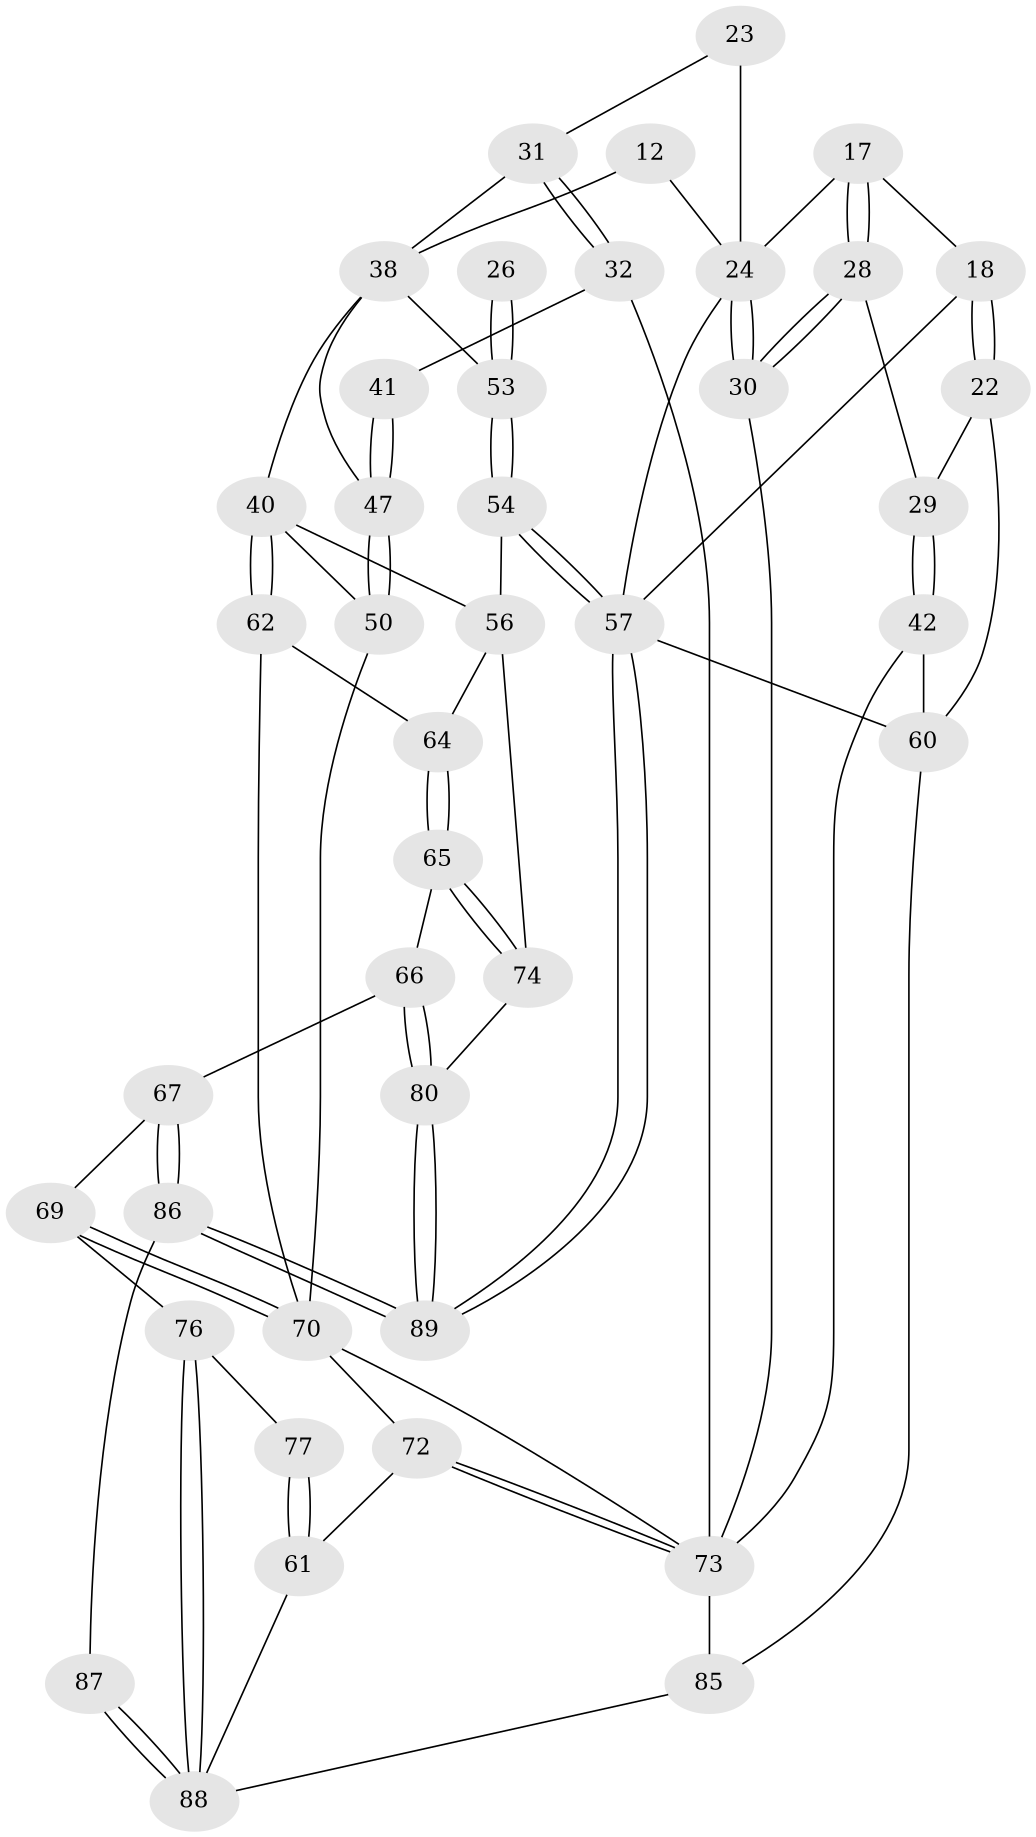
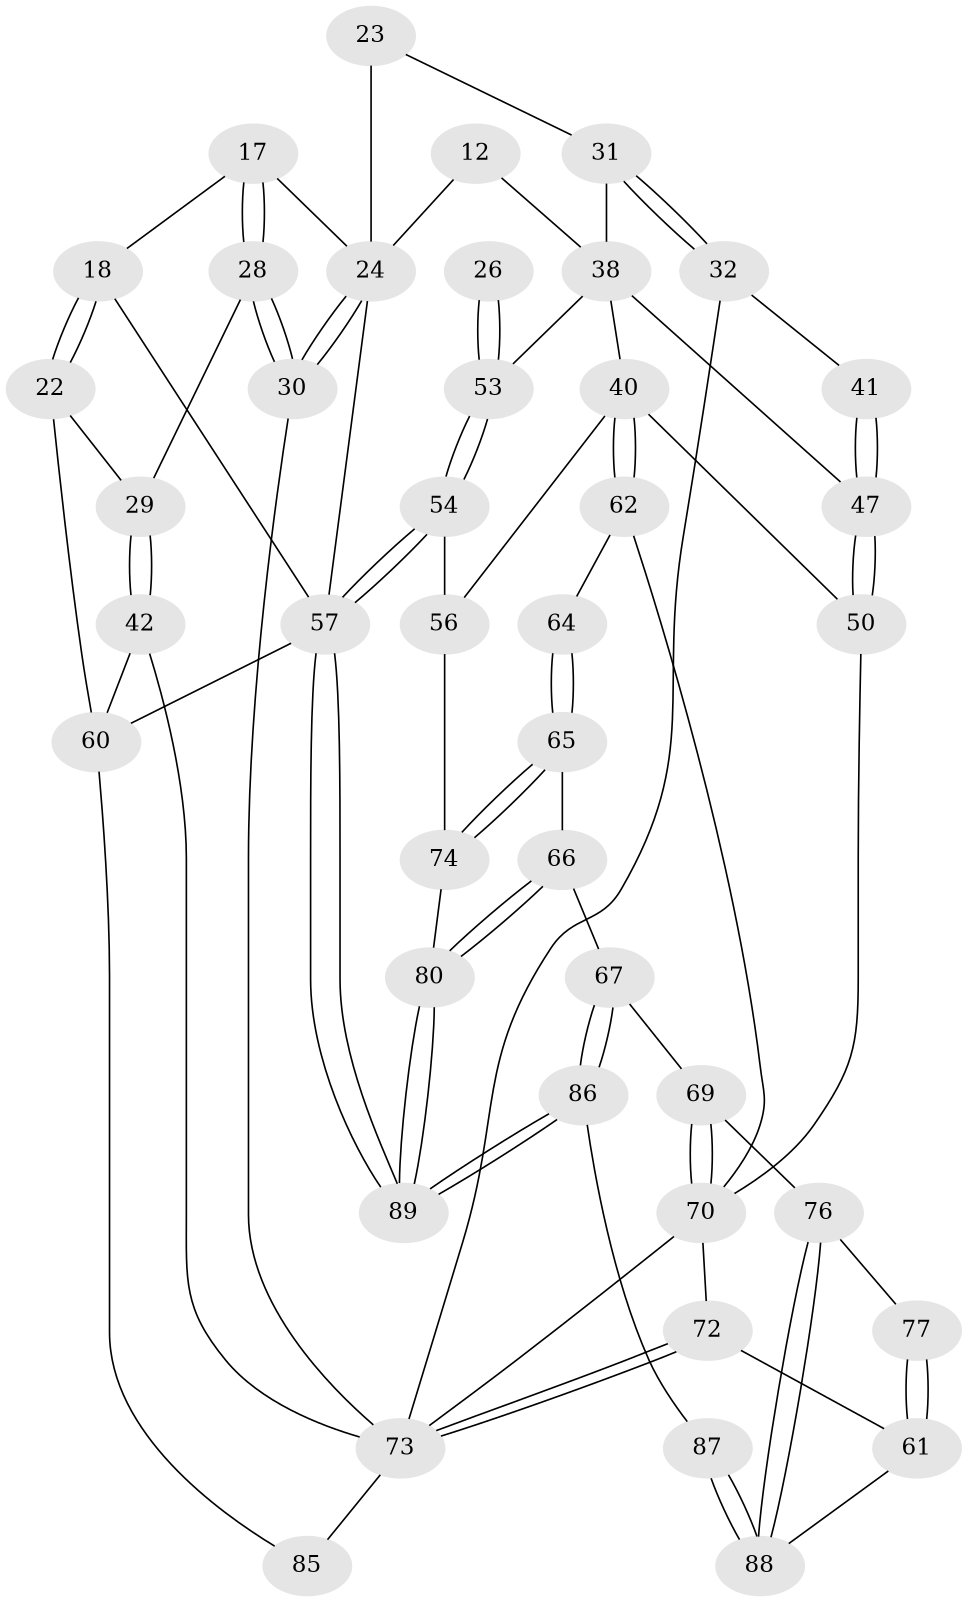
(469, 683) -> none
(452, 1743) -> none
